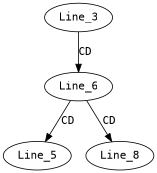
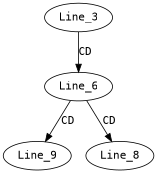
(37, 156) -> (37, 156)
